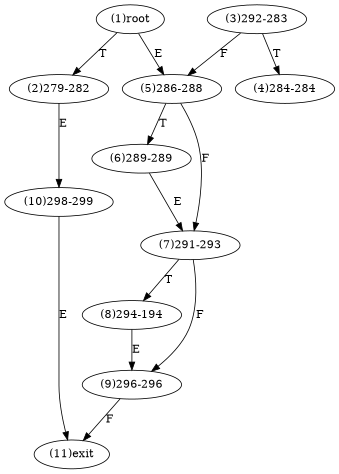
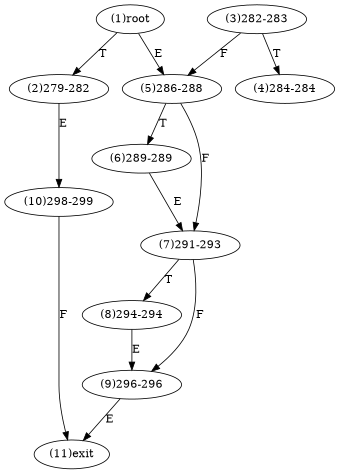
(257, 19) -> (257, 19)
(63, 315) -> (63, 315)
(132, 315) -> (132, 315)
(110, 420) -> (110, 420)
